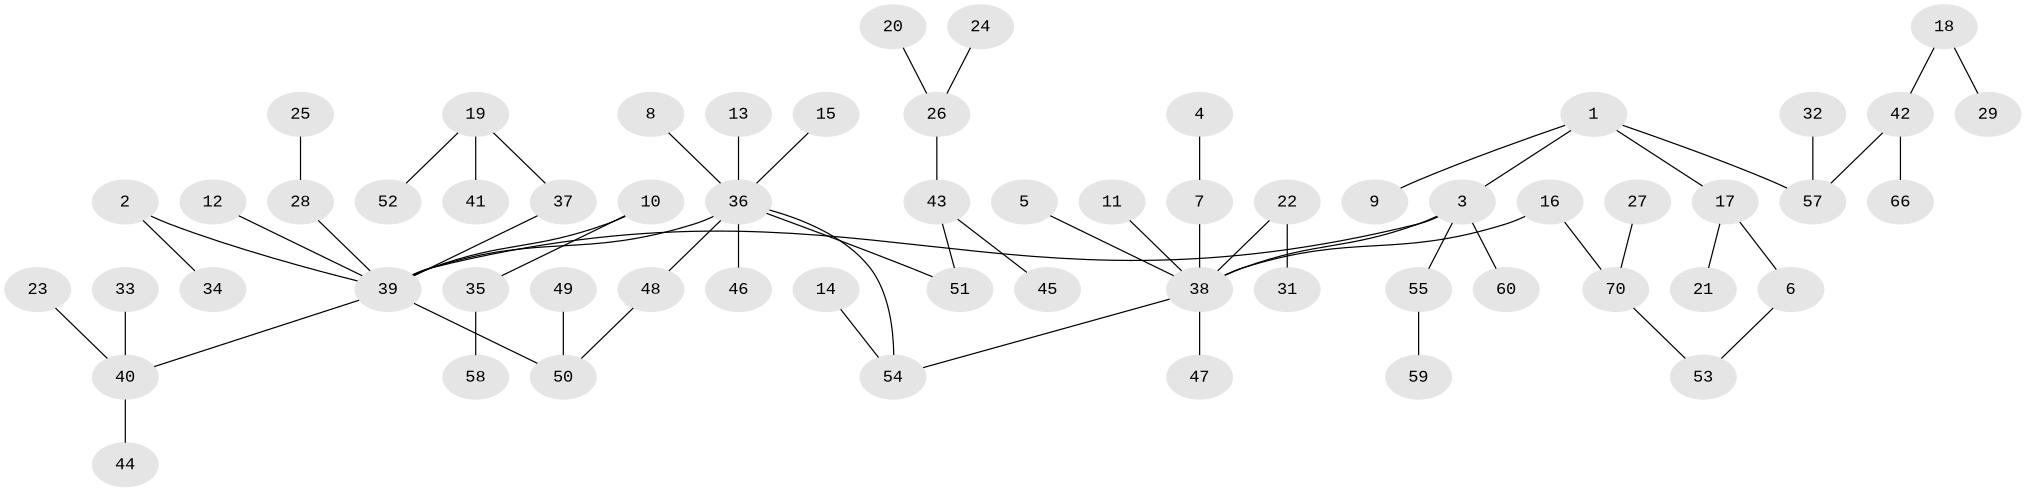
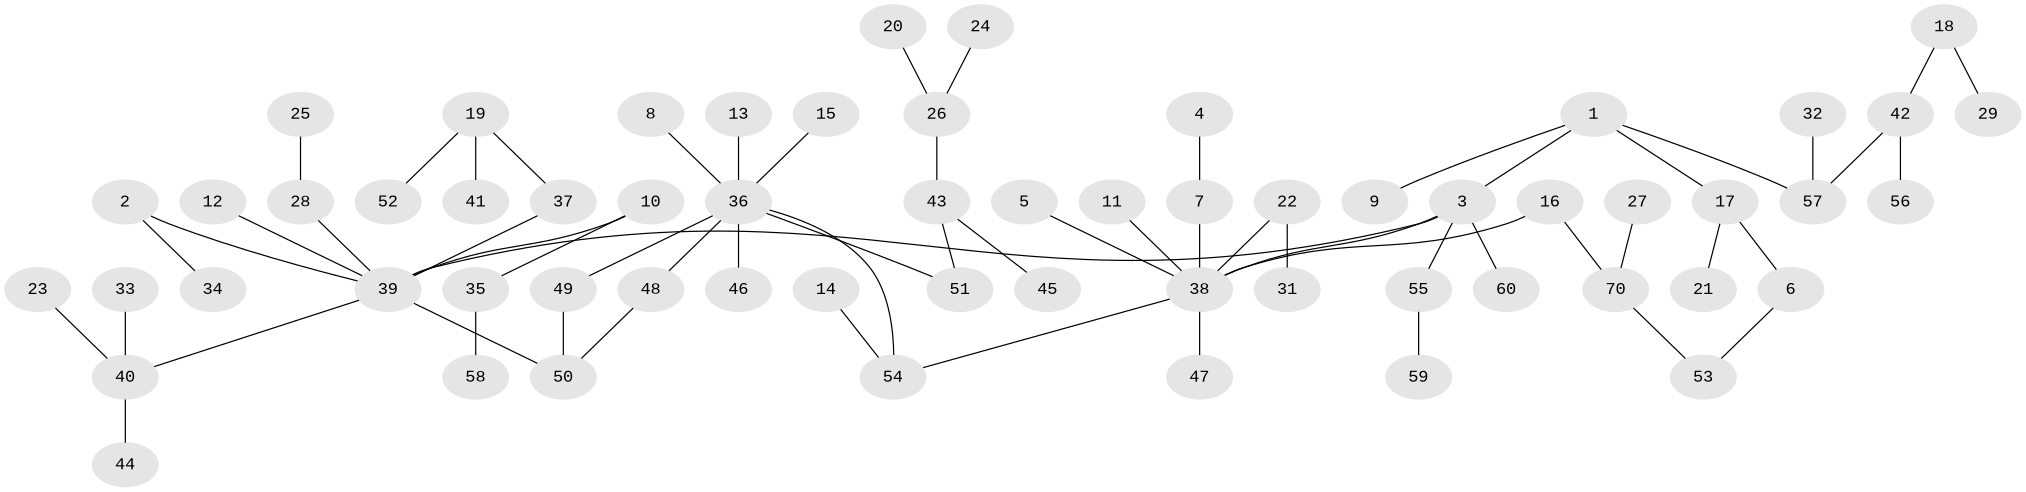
(1900, 202) -> (1900, 202)
(563, 246) -> (651, 246)
